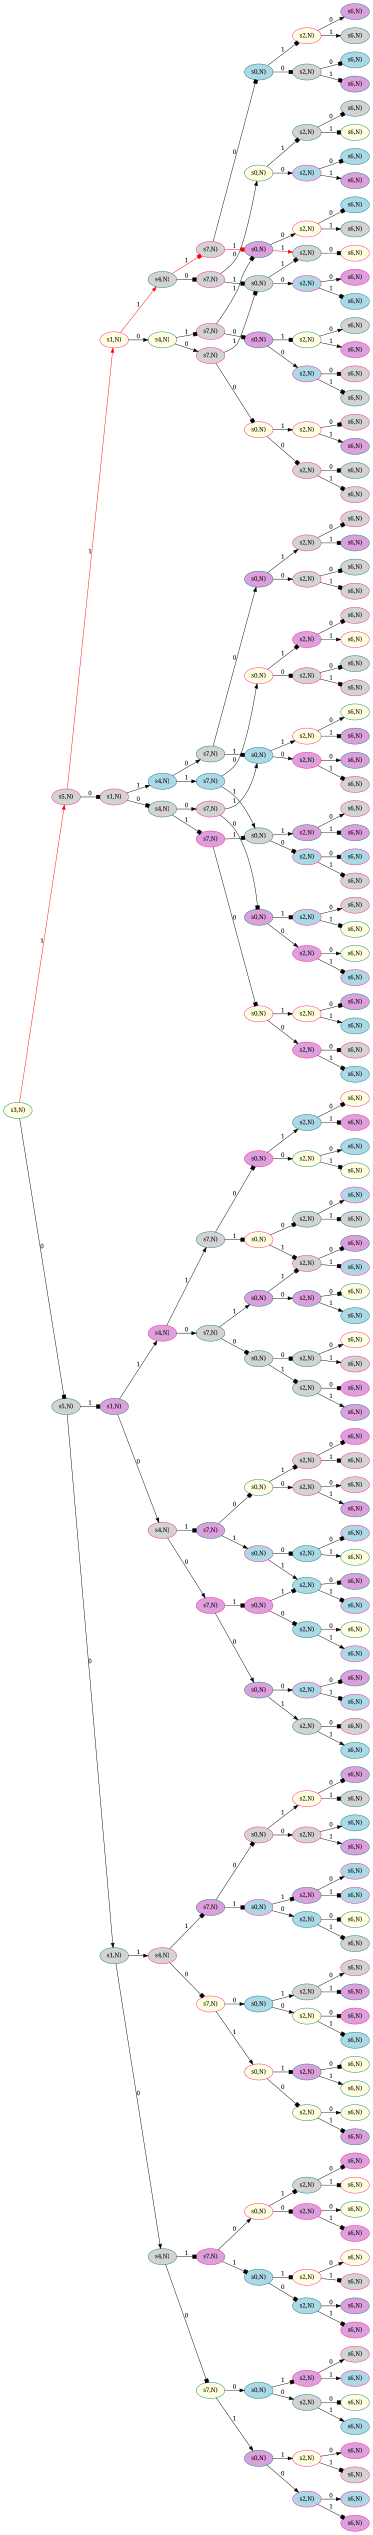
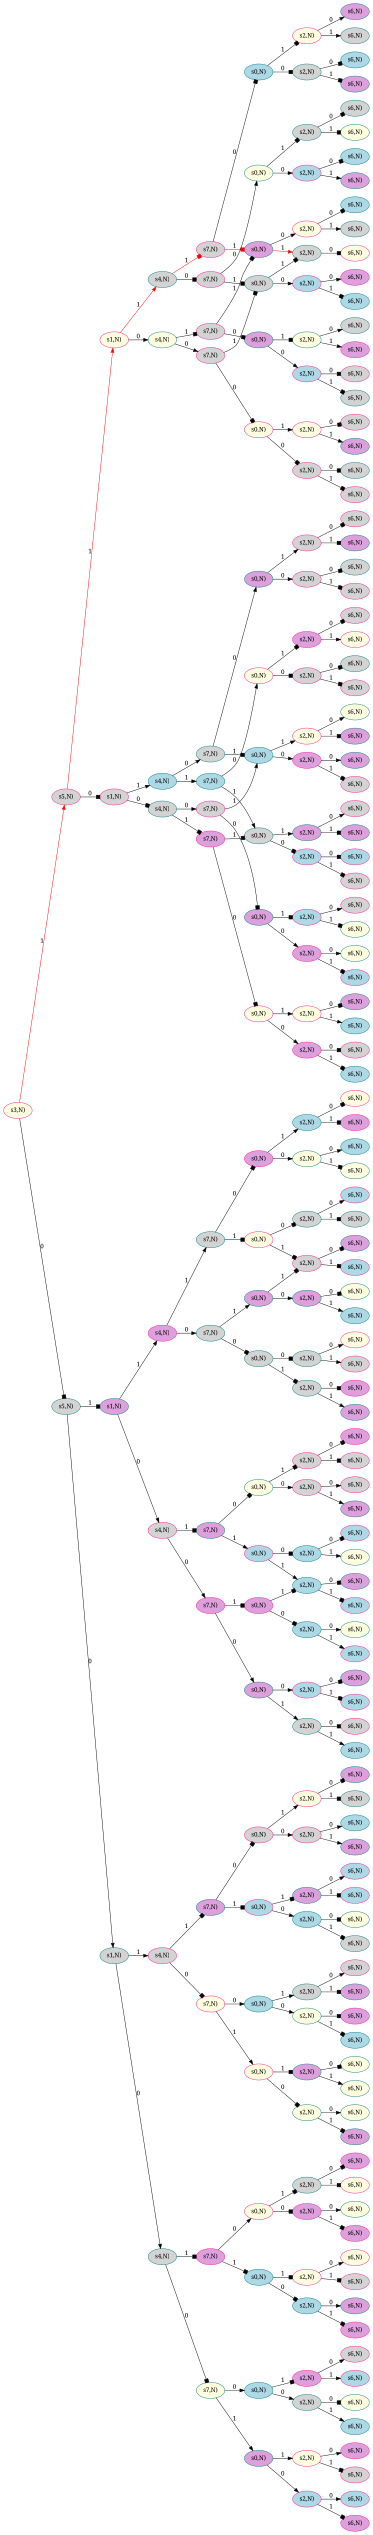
(18, 1110) -> (18, 1110)
